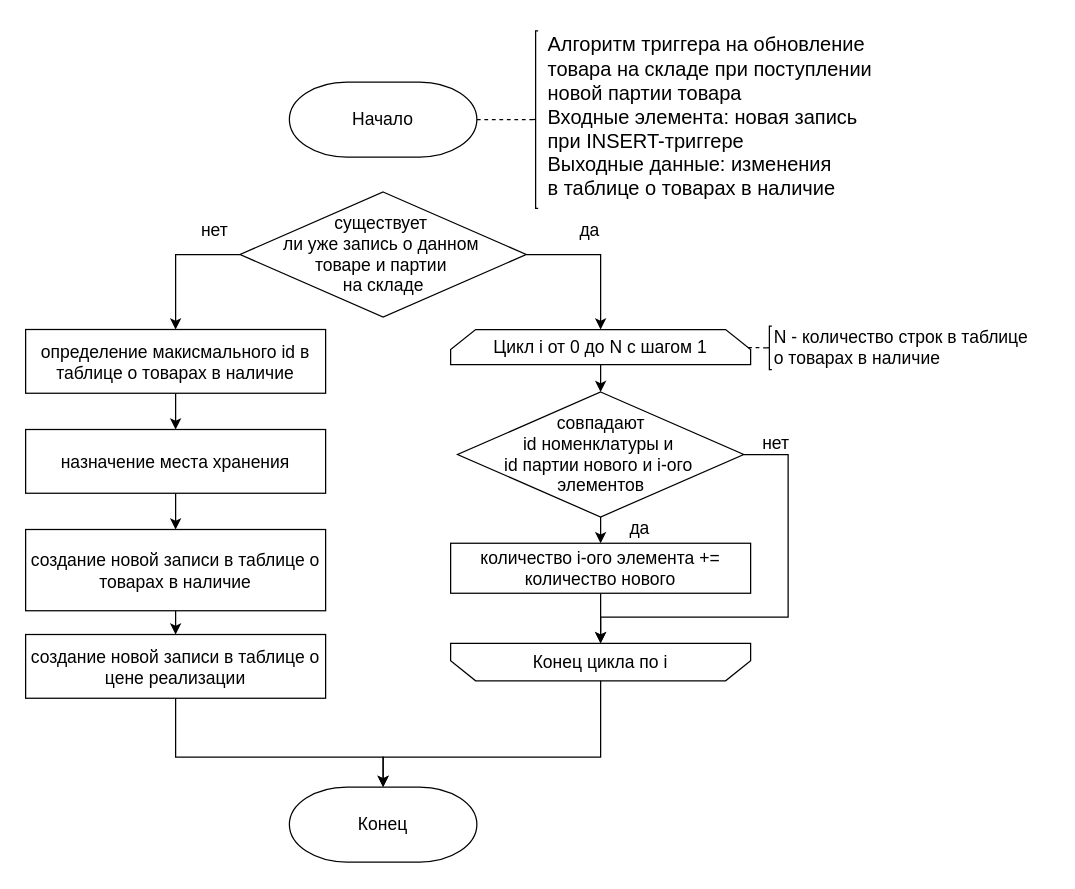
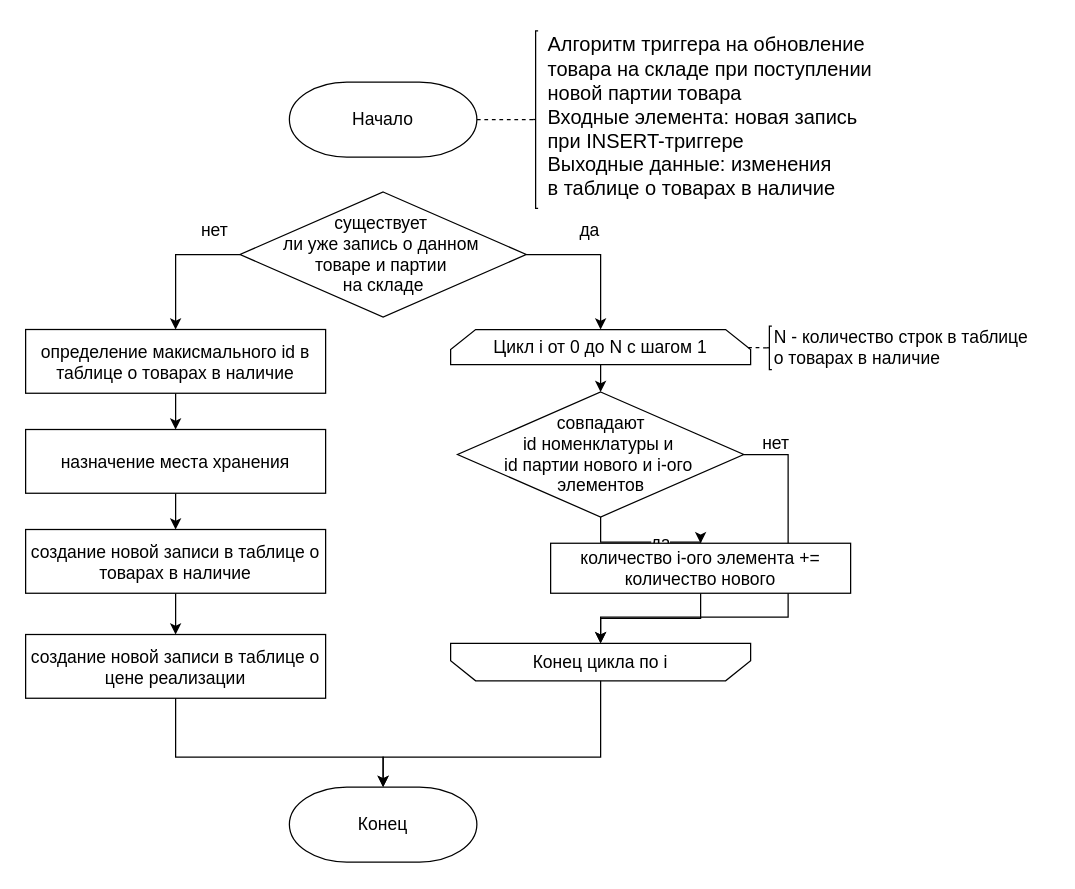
(601, 568) -> (701, 568)
(176, 570) -> (176, 561)
